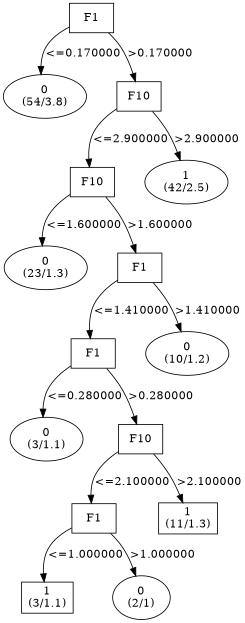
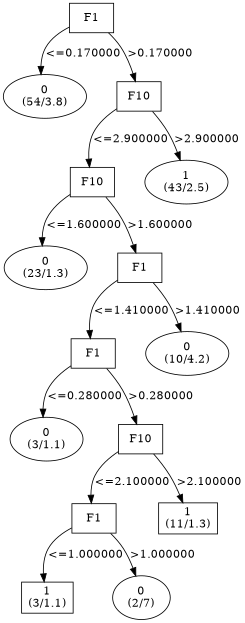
(186, 182) -> (186, 182)
(187, 353) -> (187, 353)
(141, 598) -> (141, 598)
